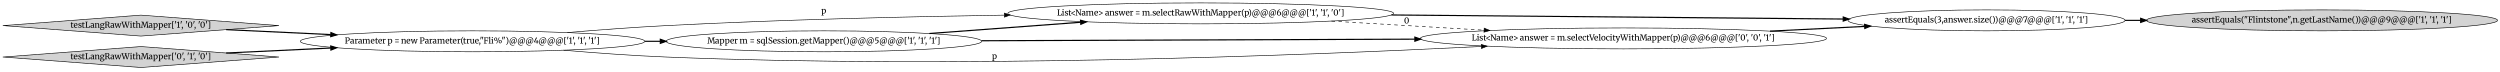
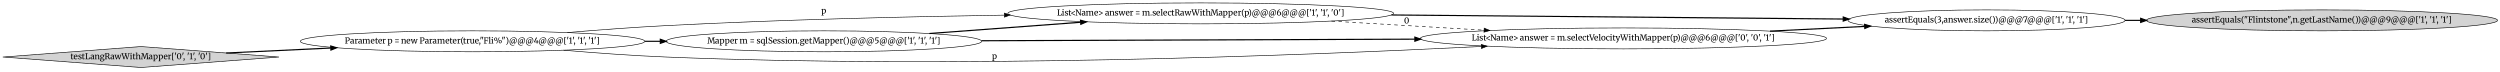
(141, 26) -> none
